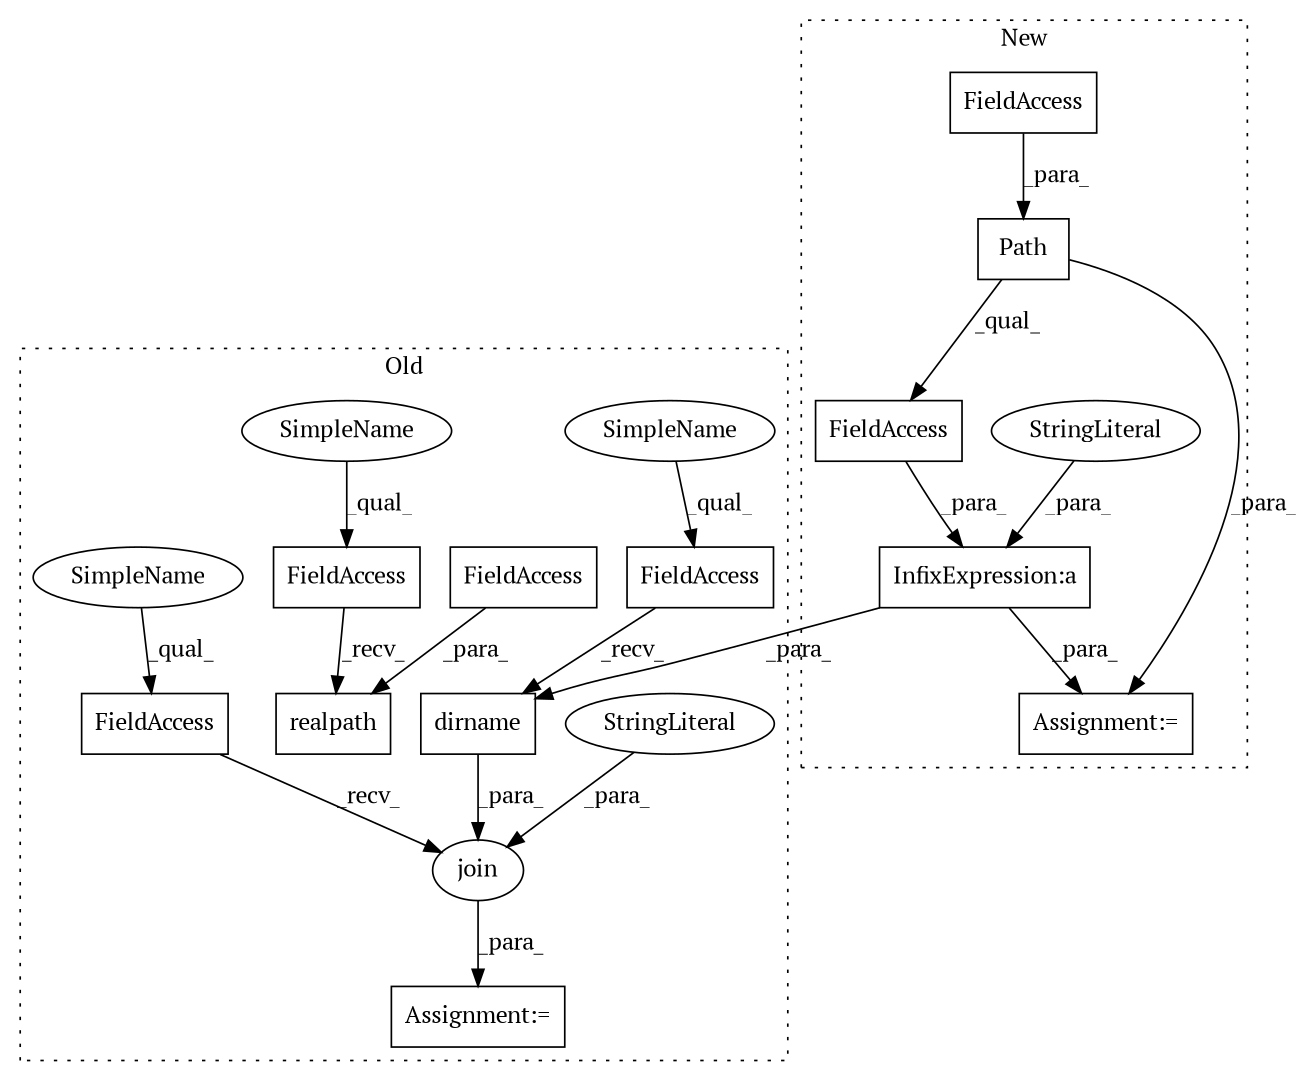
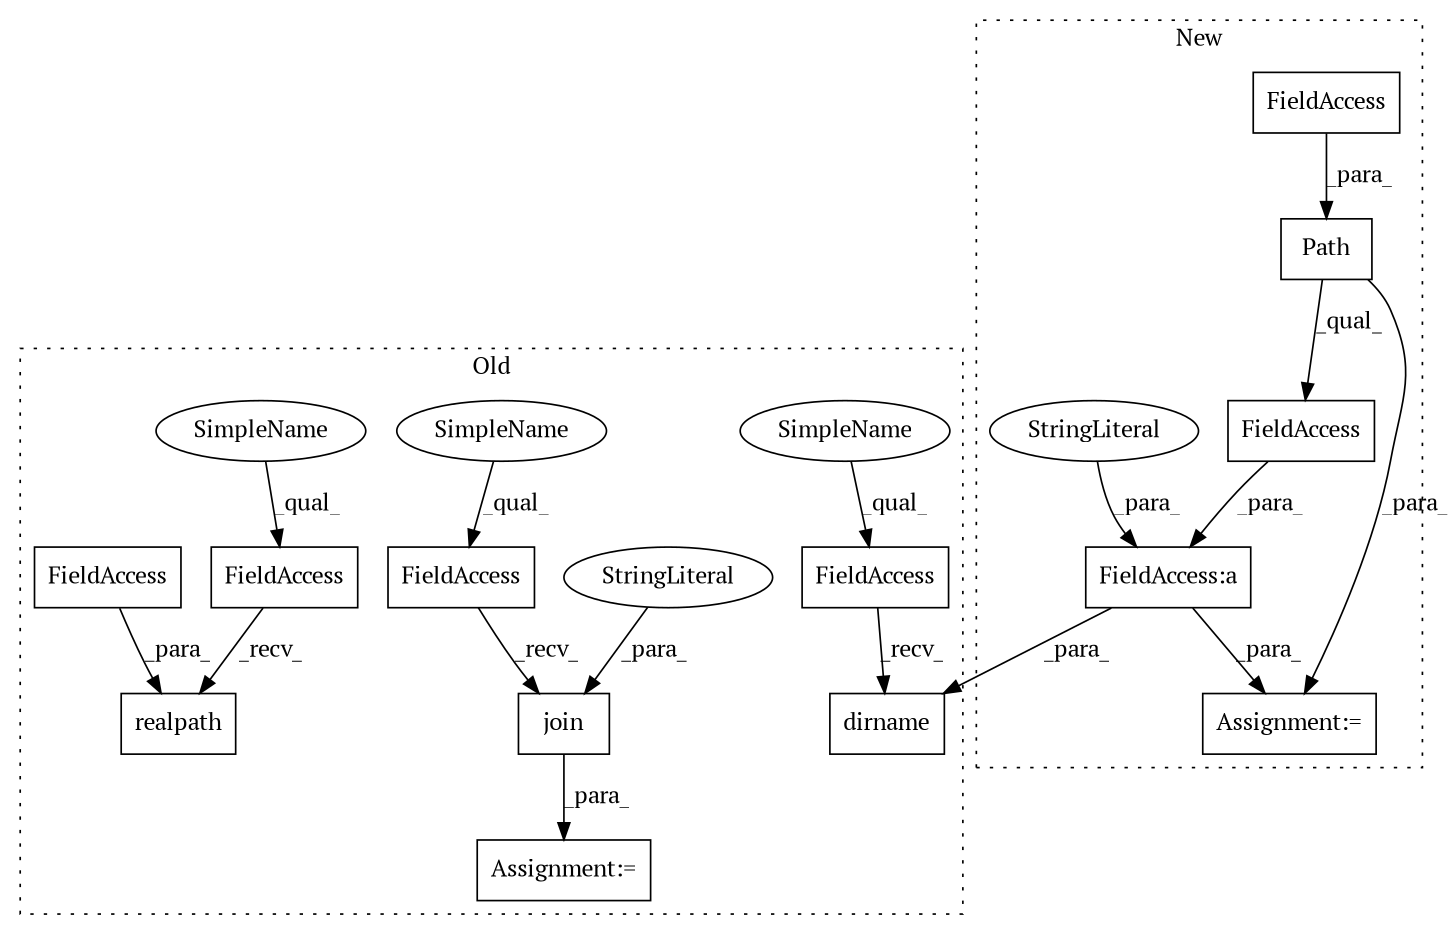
(985, 577) -> (1168, 577)
(478, 789) -> none
(478, 870) -> (564, 724)
